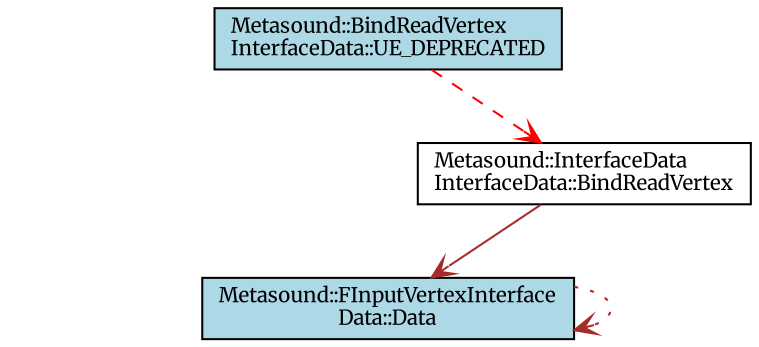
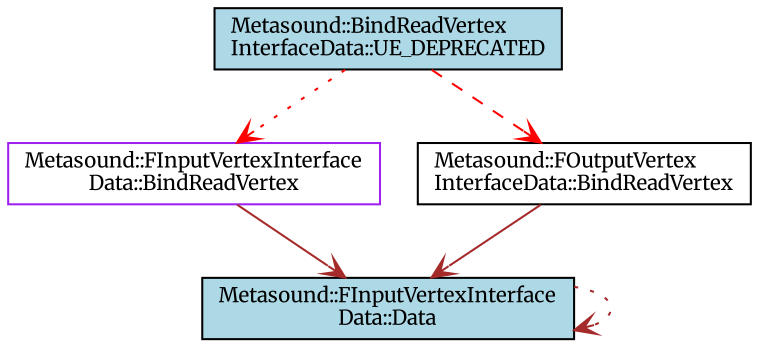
none -> (194, 174)
(584, 174) -> (584, 174)
